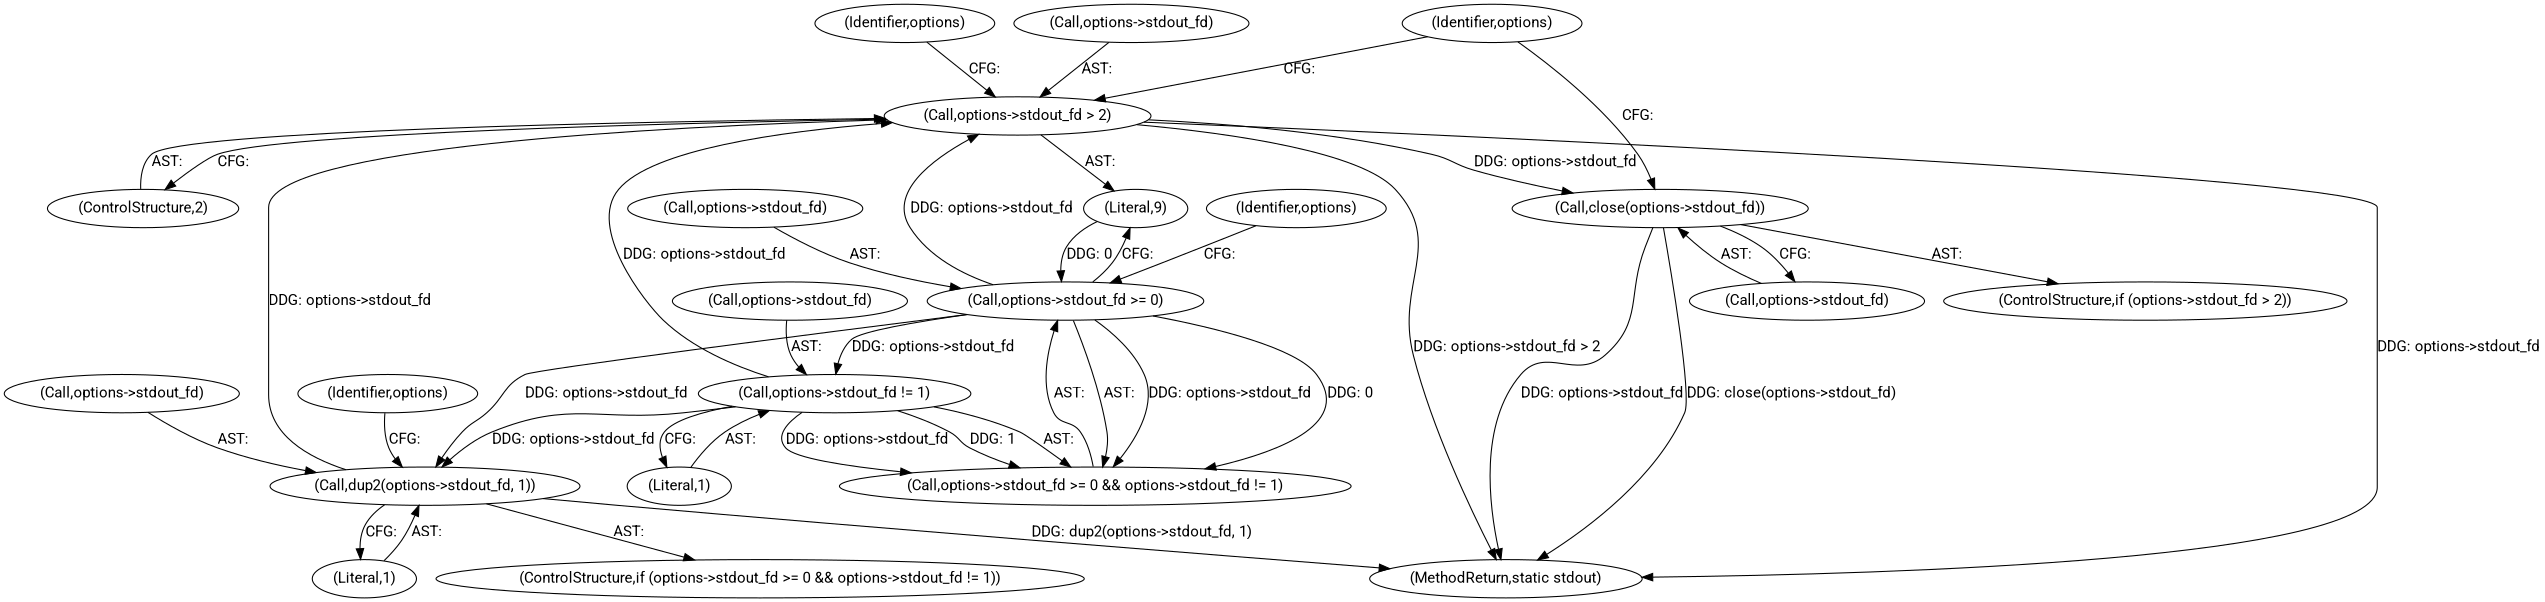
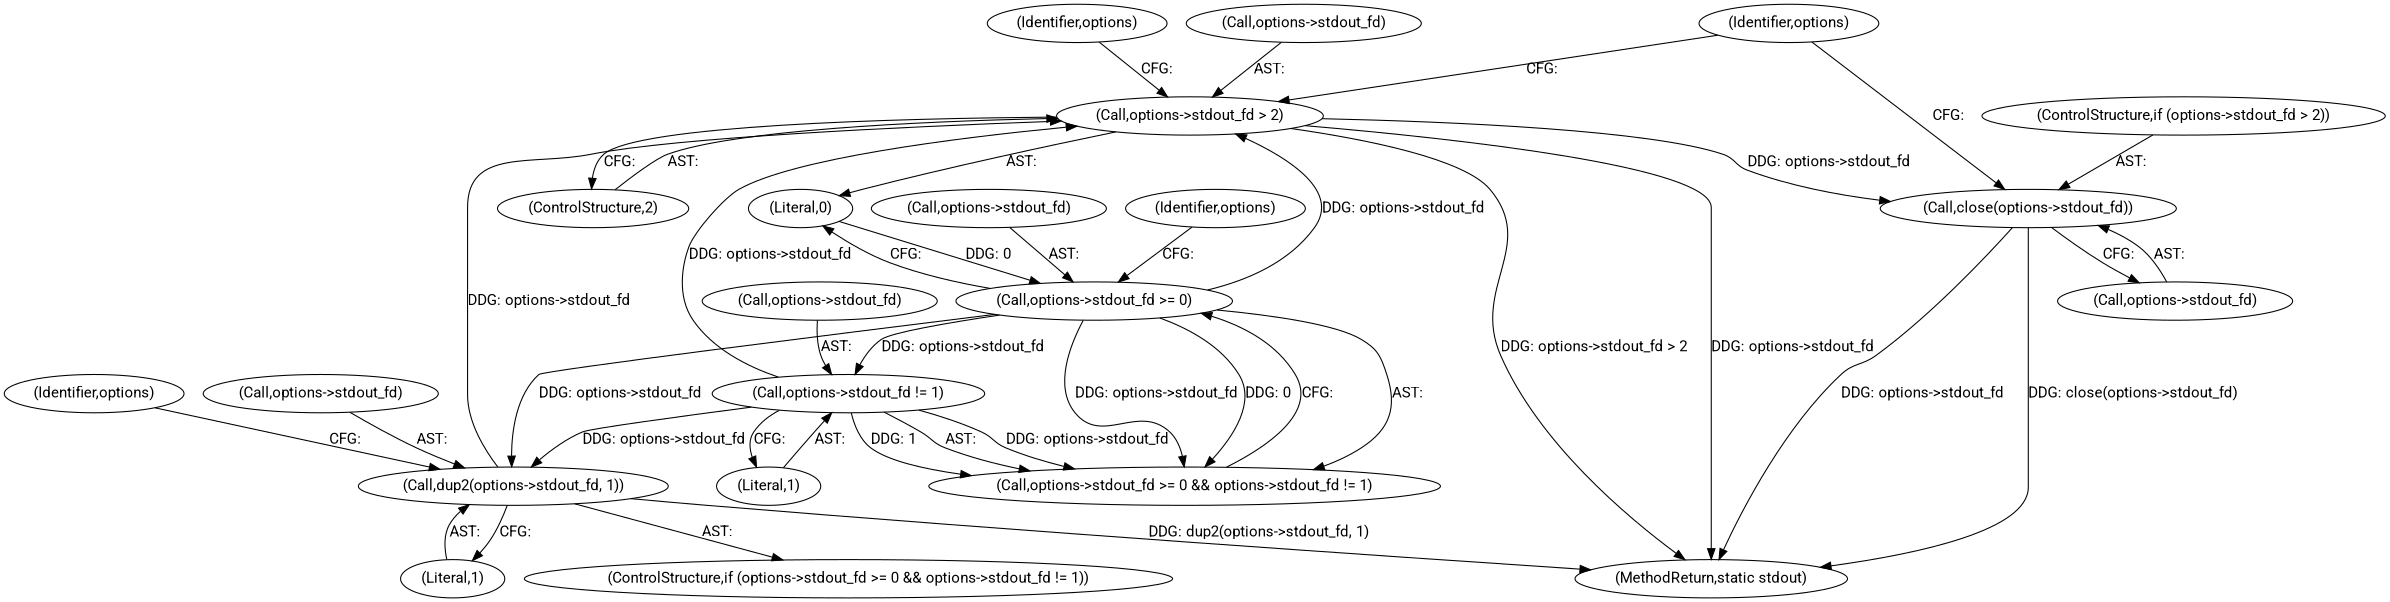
(1136, 209) -> (801, 209)
(1894, 253) -> (2111, 160)
(1072, 394) -> (1320, 394)
